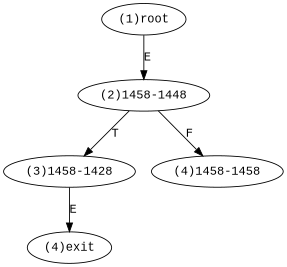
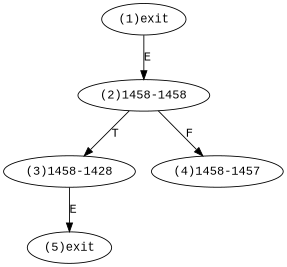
(144, 19) -> (144, 19)
(144, 95) -> (144, 95)
(217, 172) -> (217, 172)
(69, 248) -> (69, 248)
